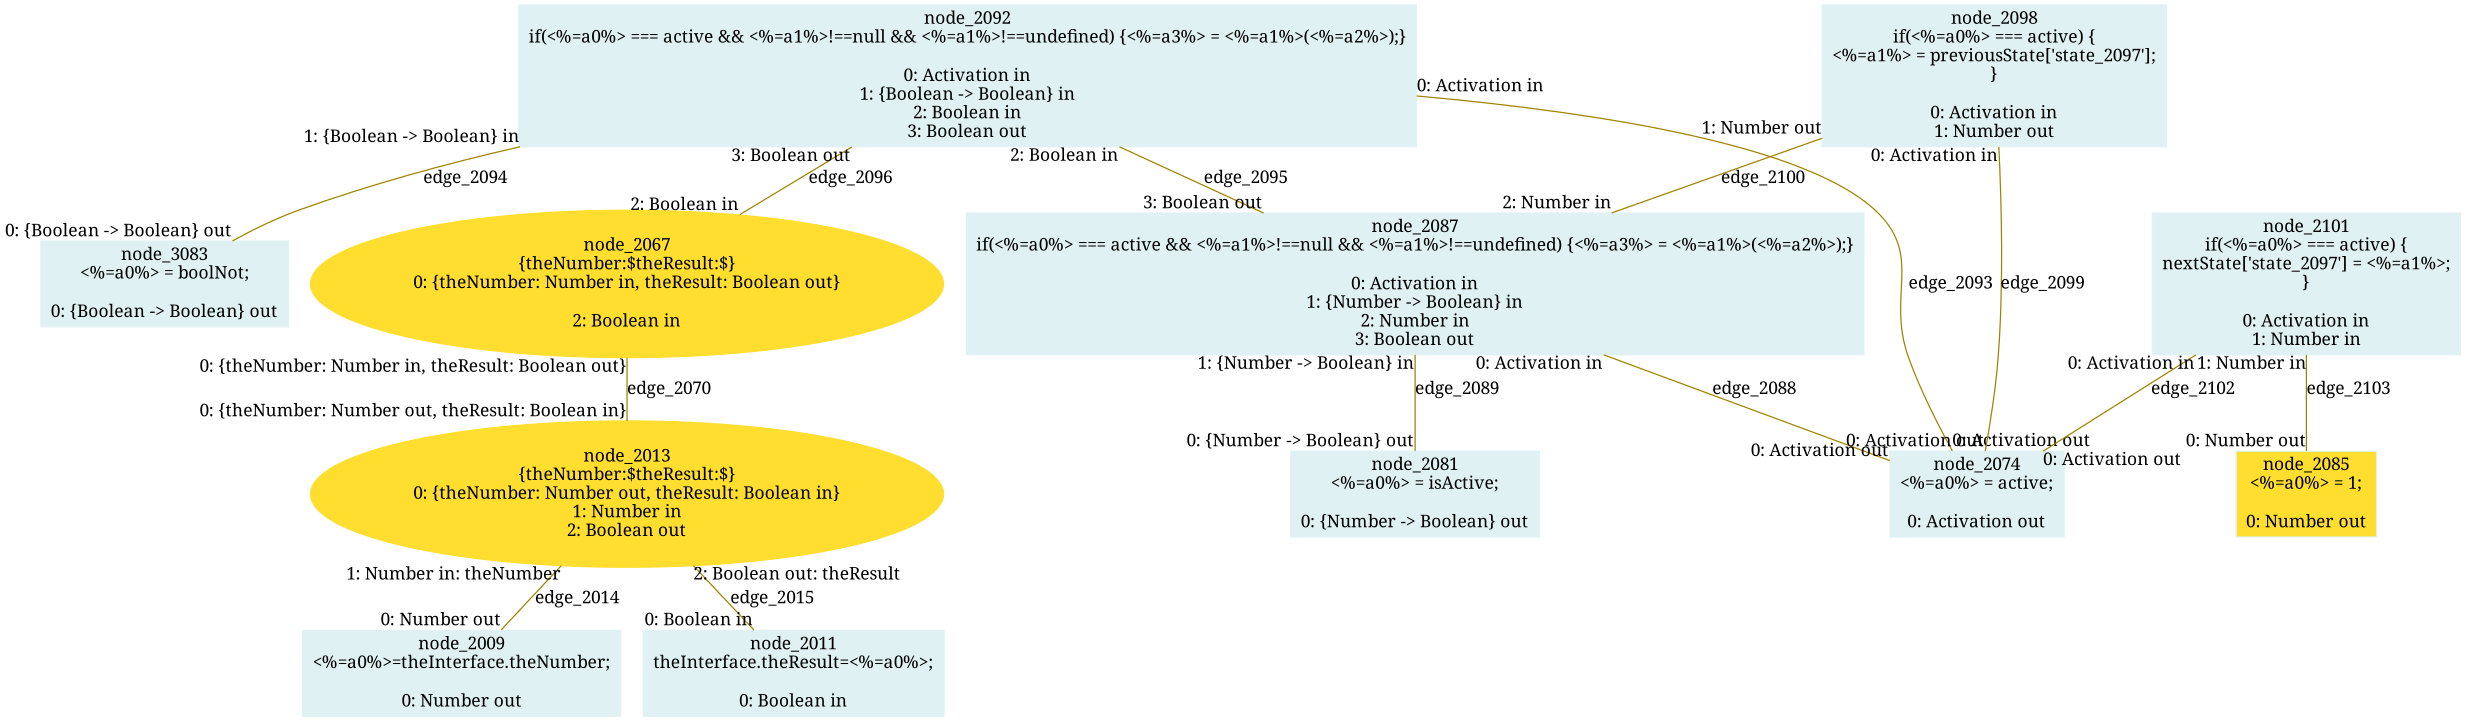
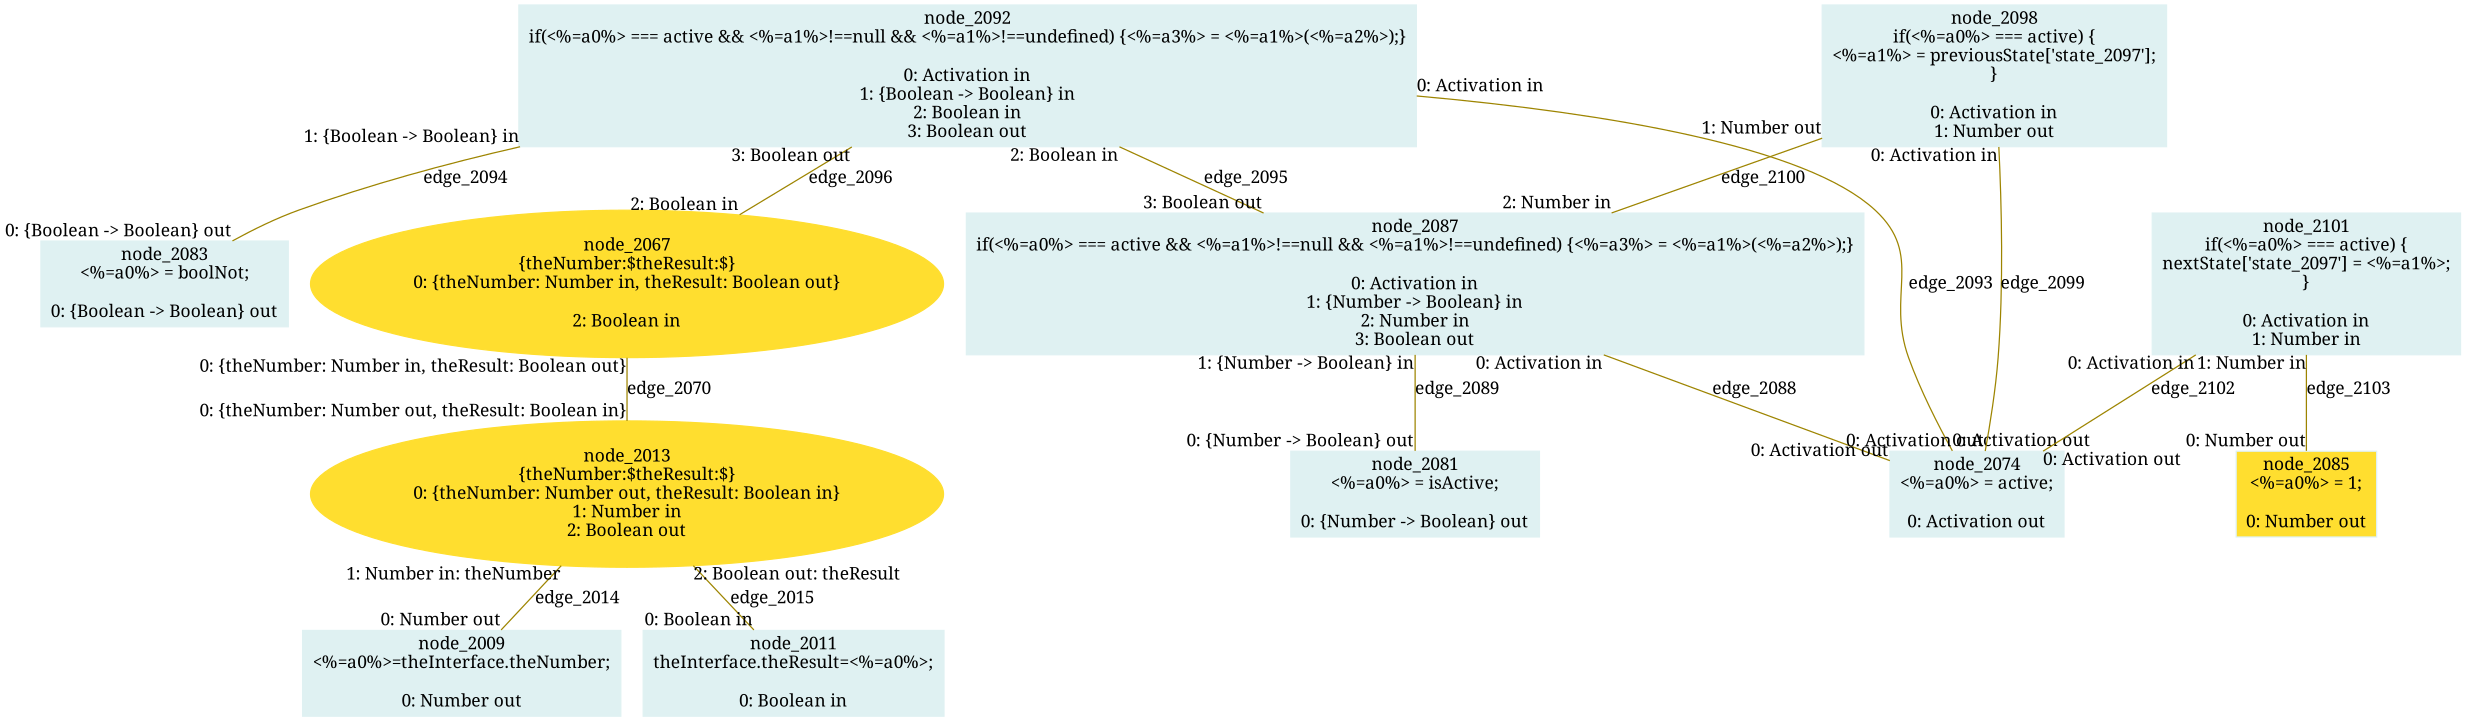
(165, 284) -> (165, 284)
